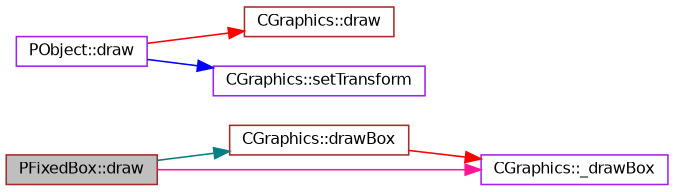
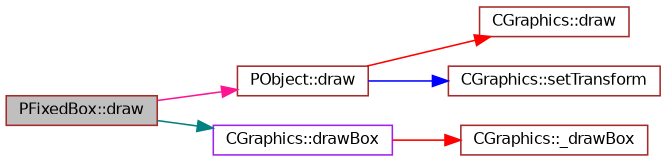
(82, 51) -> (303, 81)
(319, 81) -> (554, 81)
(319, 140) -> (303, 140)
(311, 170) -> (190, 96)
(575, 170) -> (554, 140)
